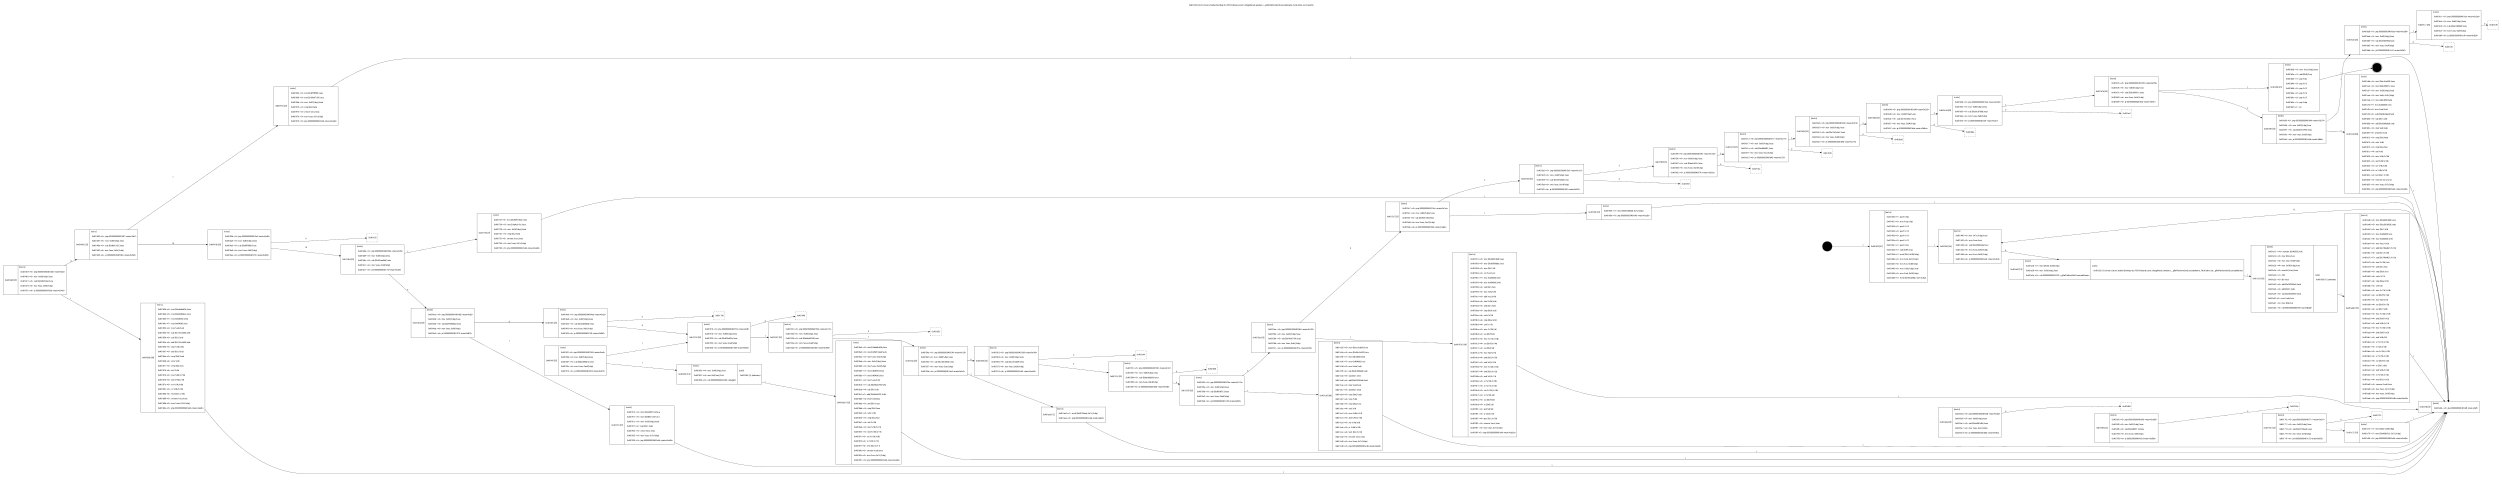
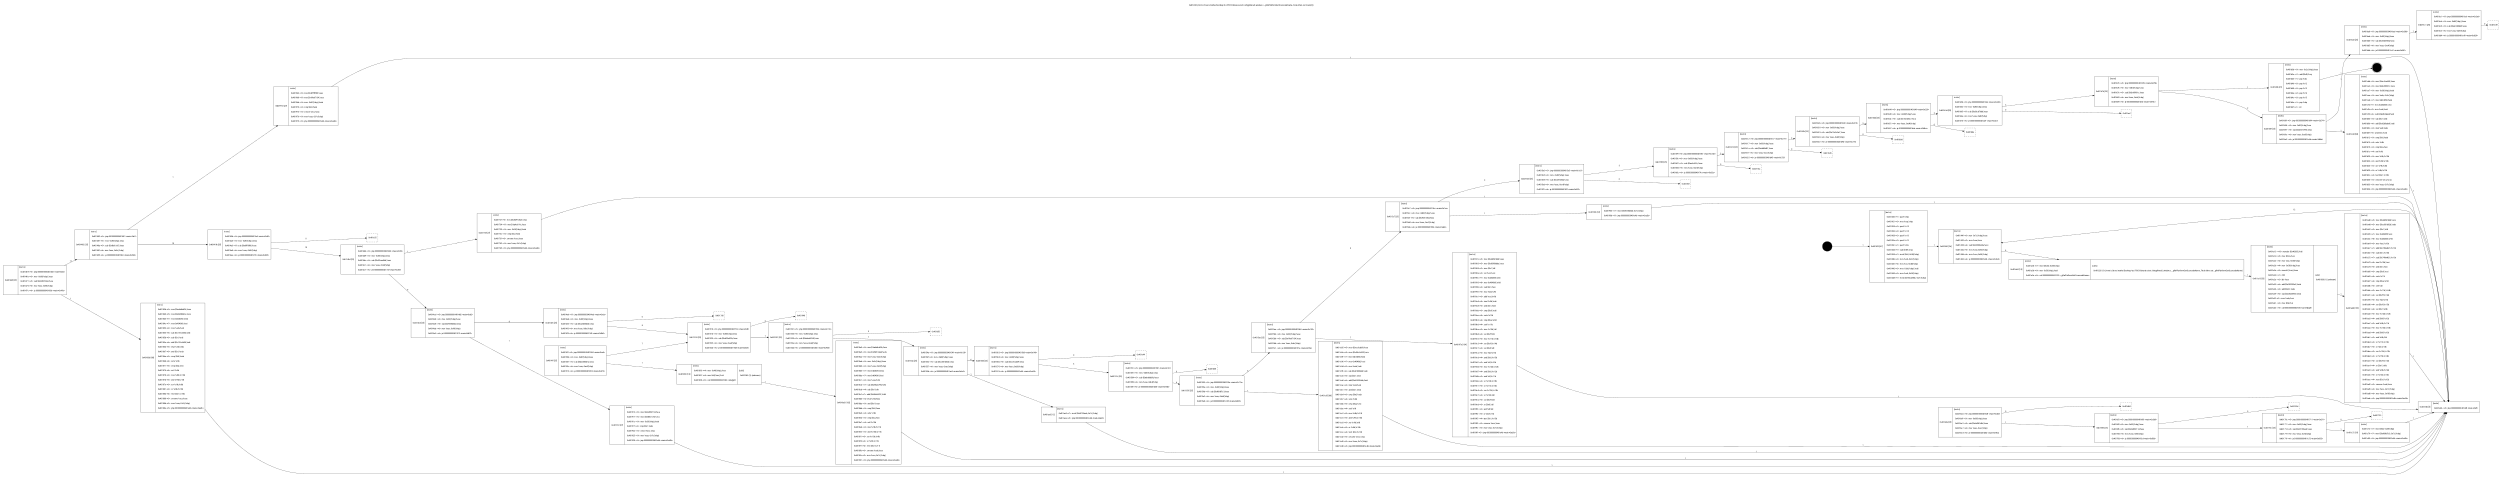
(2449, 47) -> none
none -> (2047, 425)
none -> (2209, 428)
